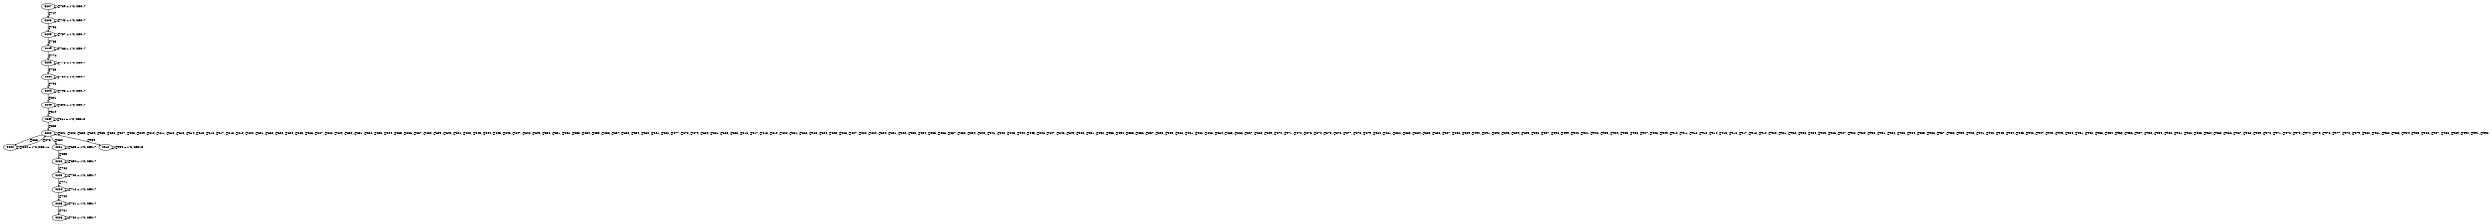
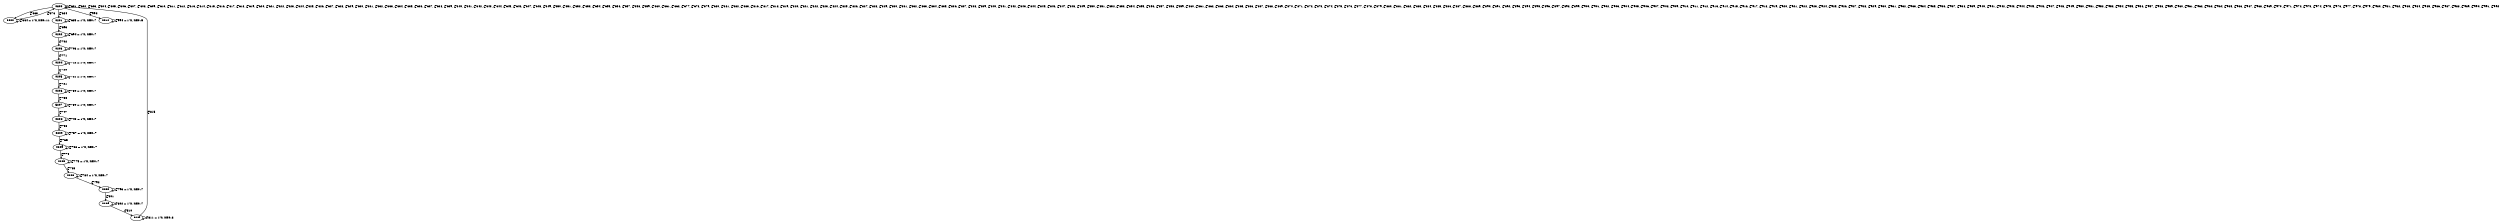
none -> (59, 97)
(52, 126) -> (151, 112)
